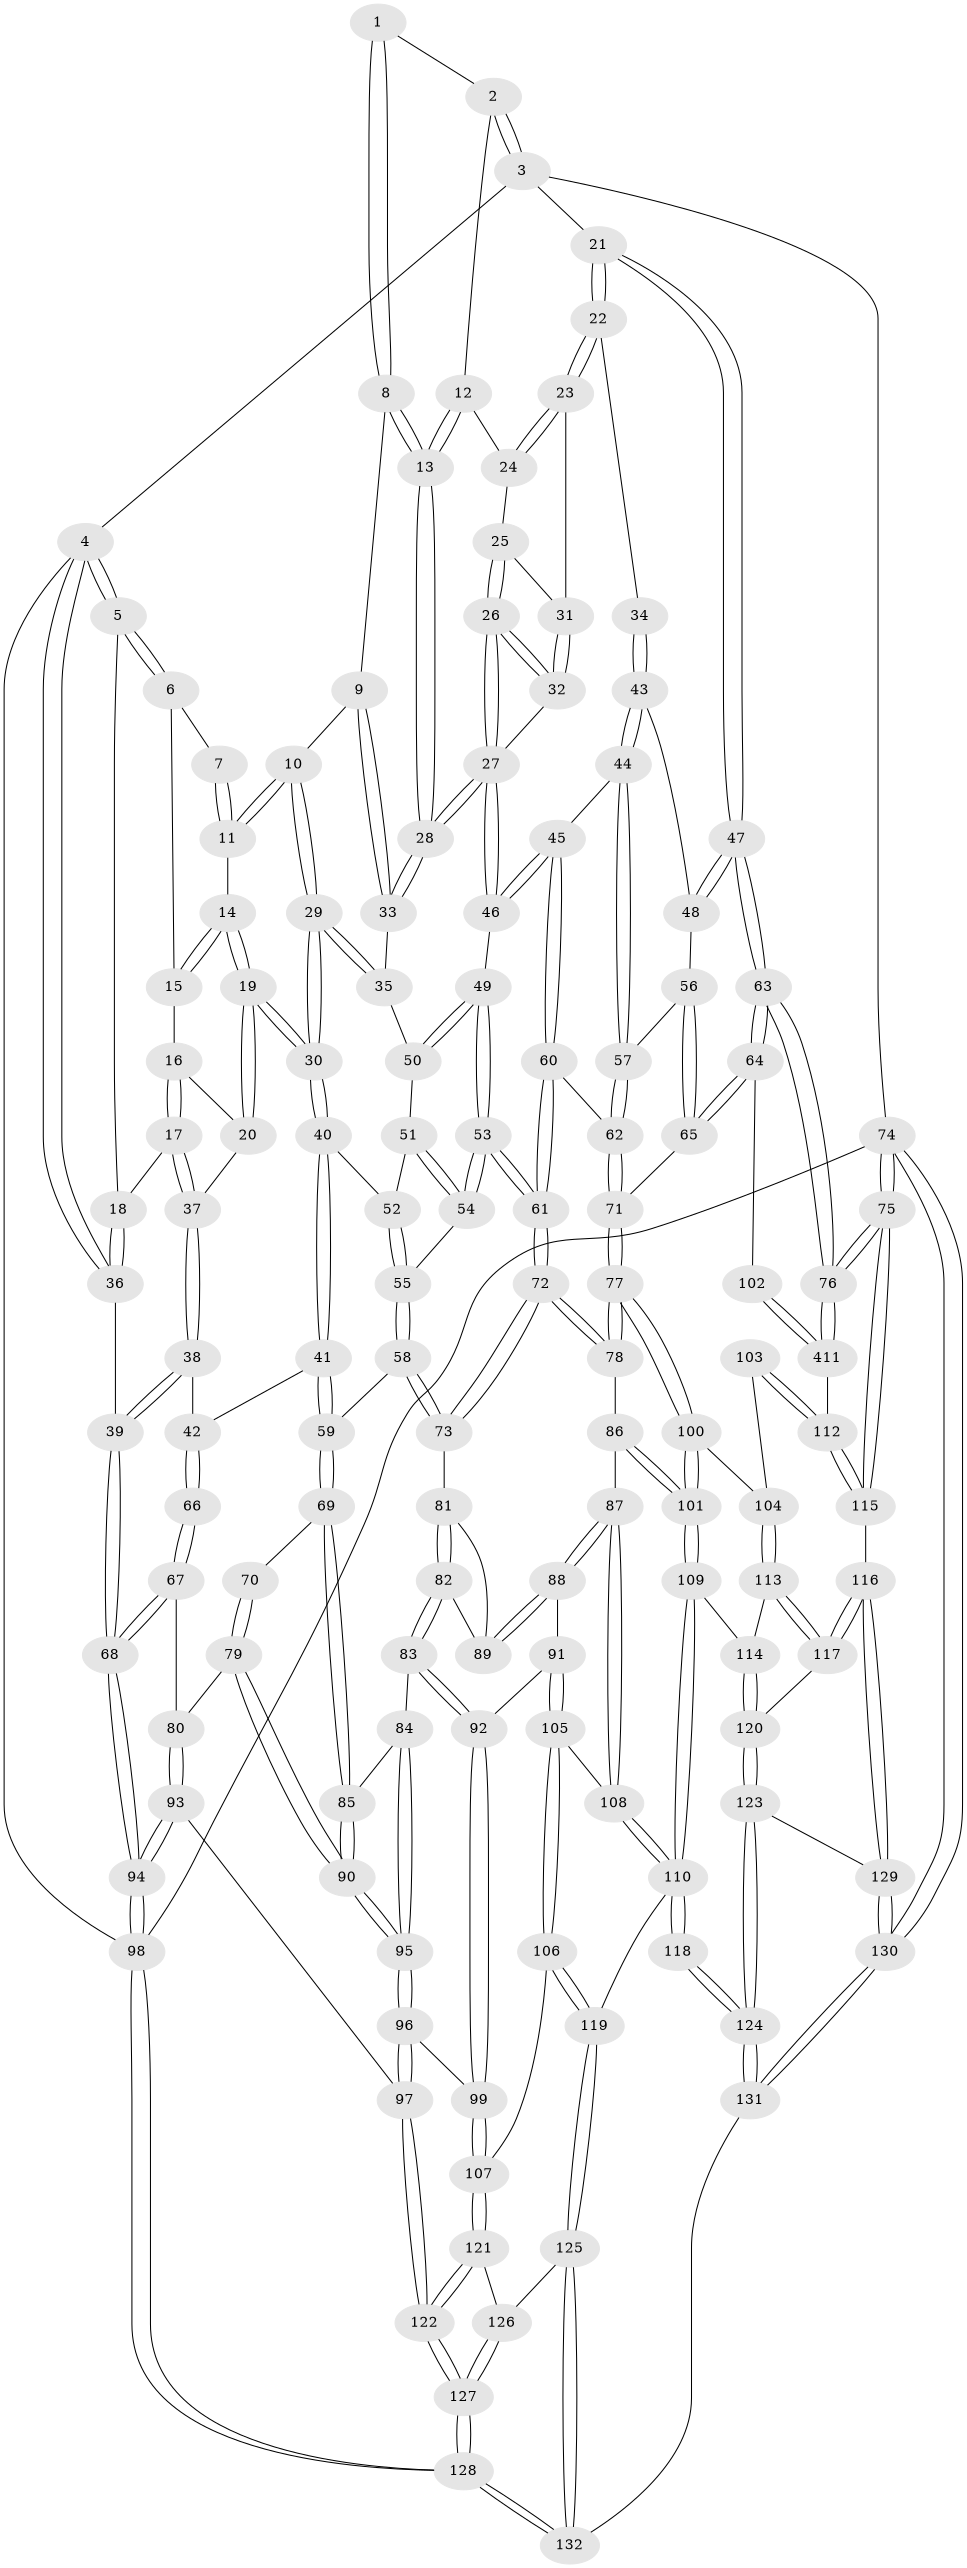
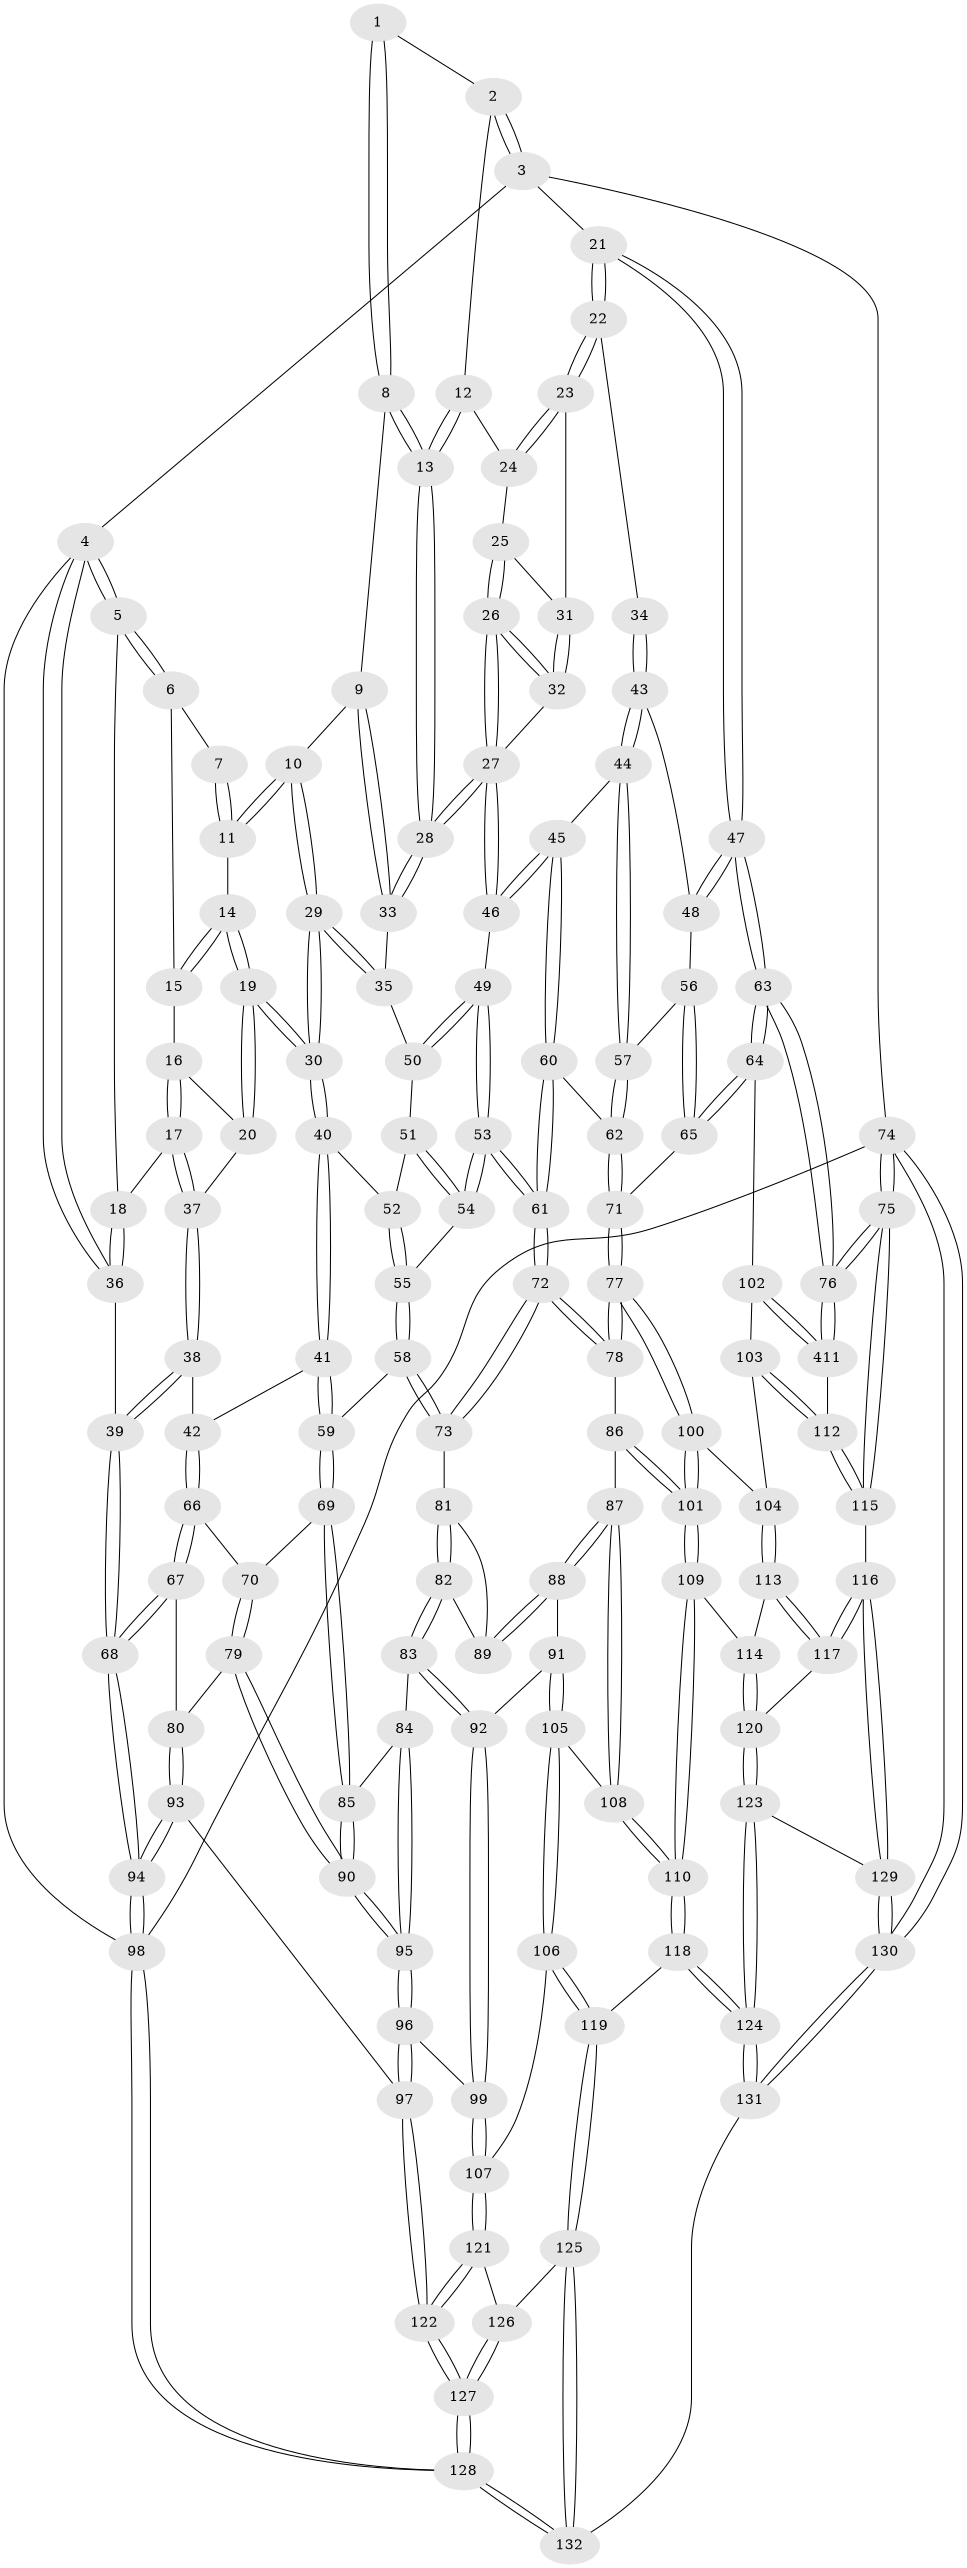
none -> (751, 1321)
none -> (222, 1544)
(630, 1949) -> (636, 1989)
